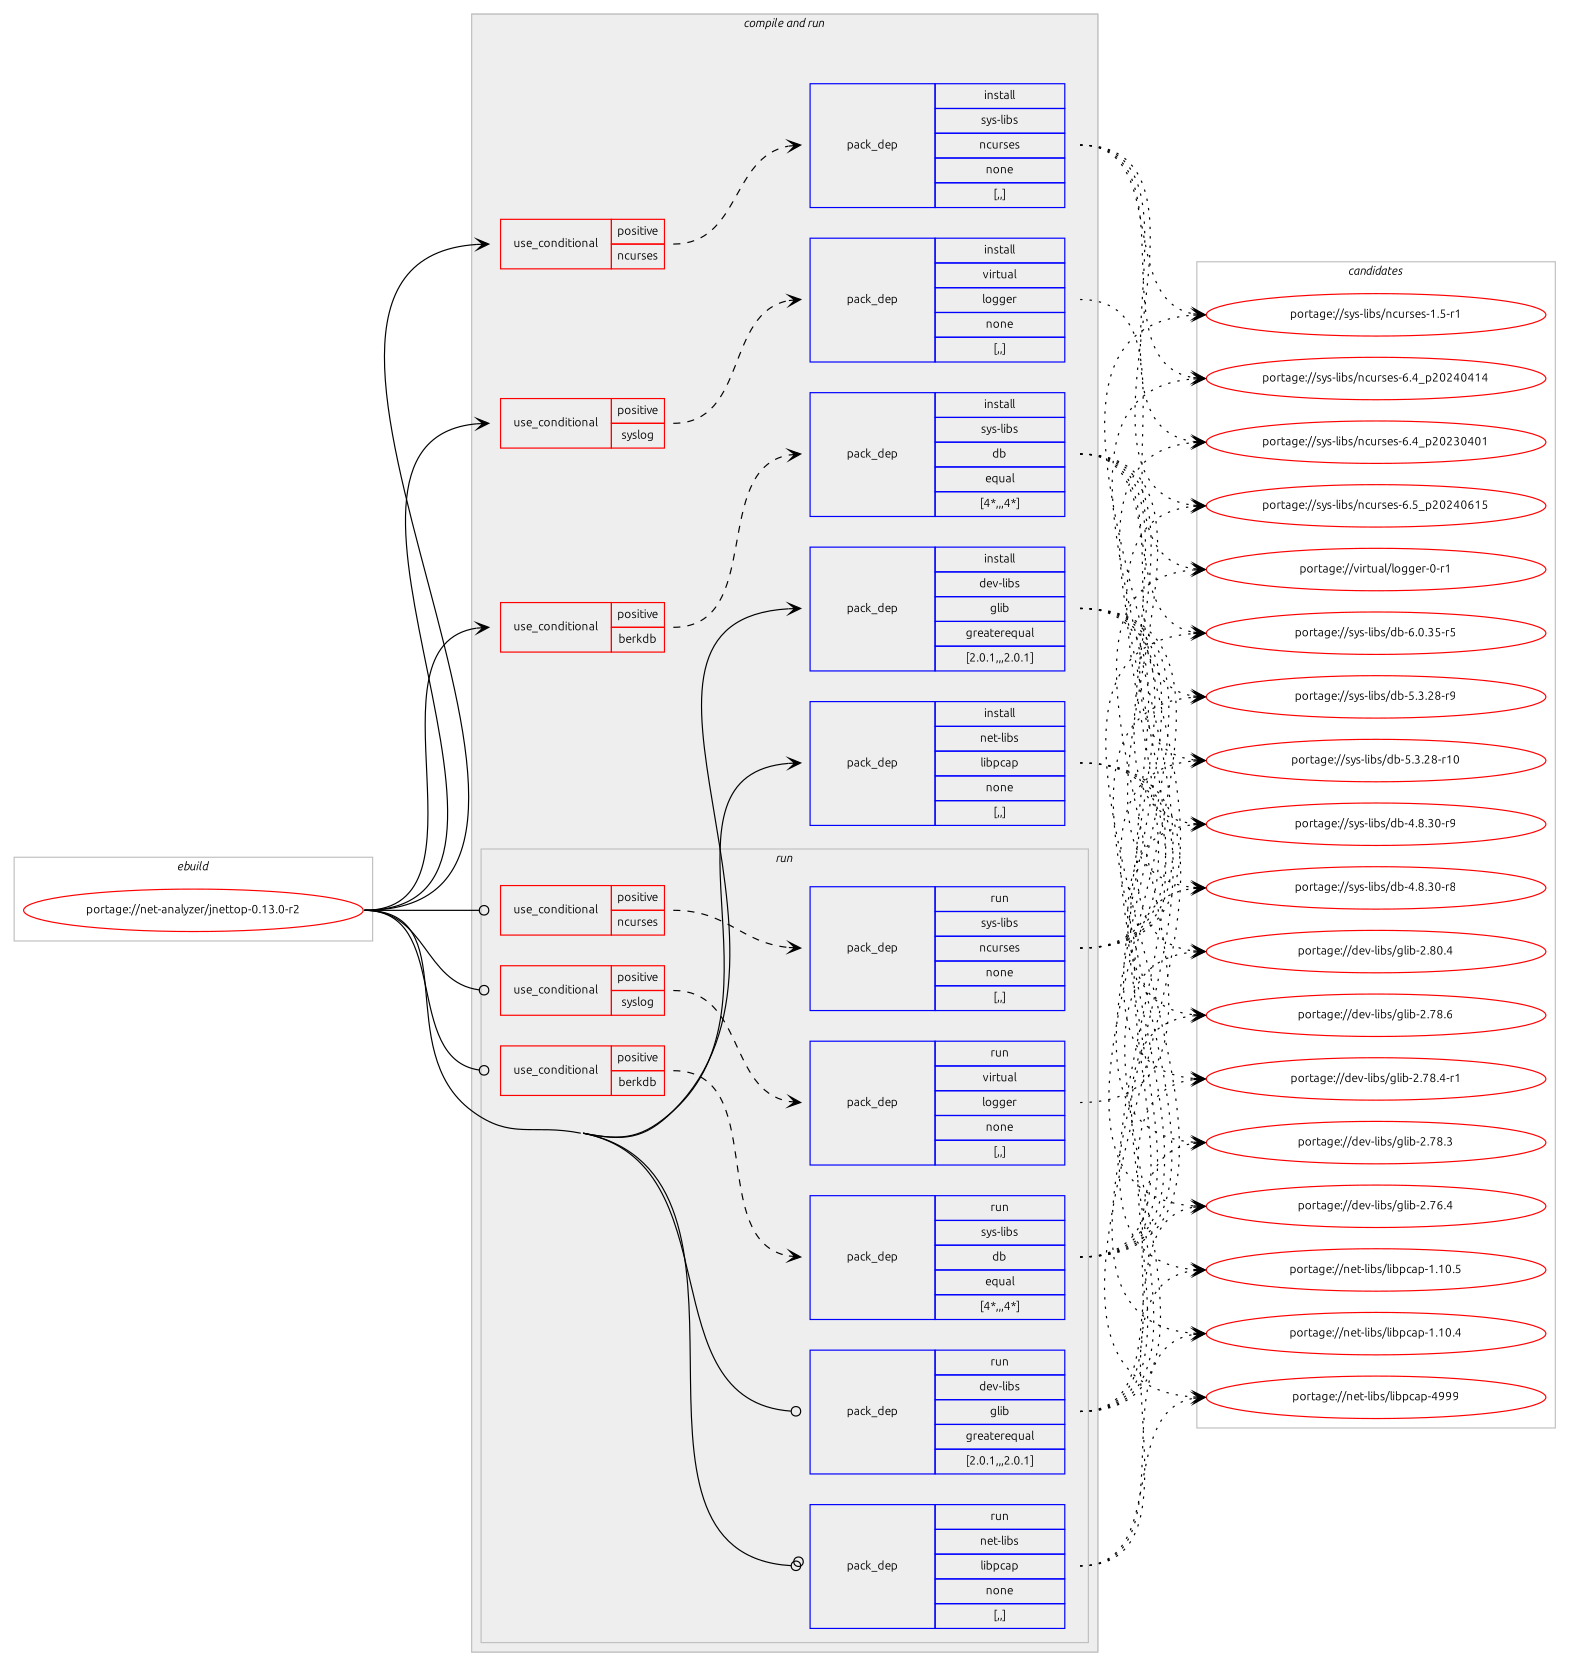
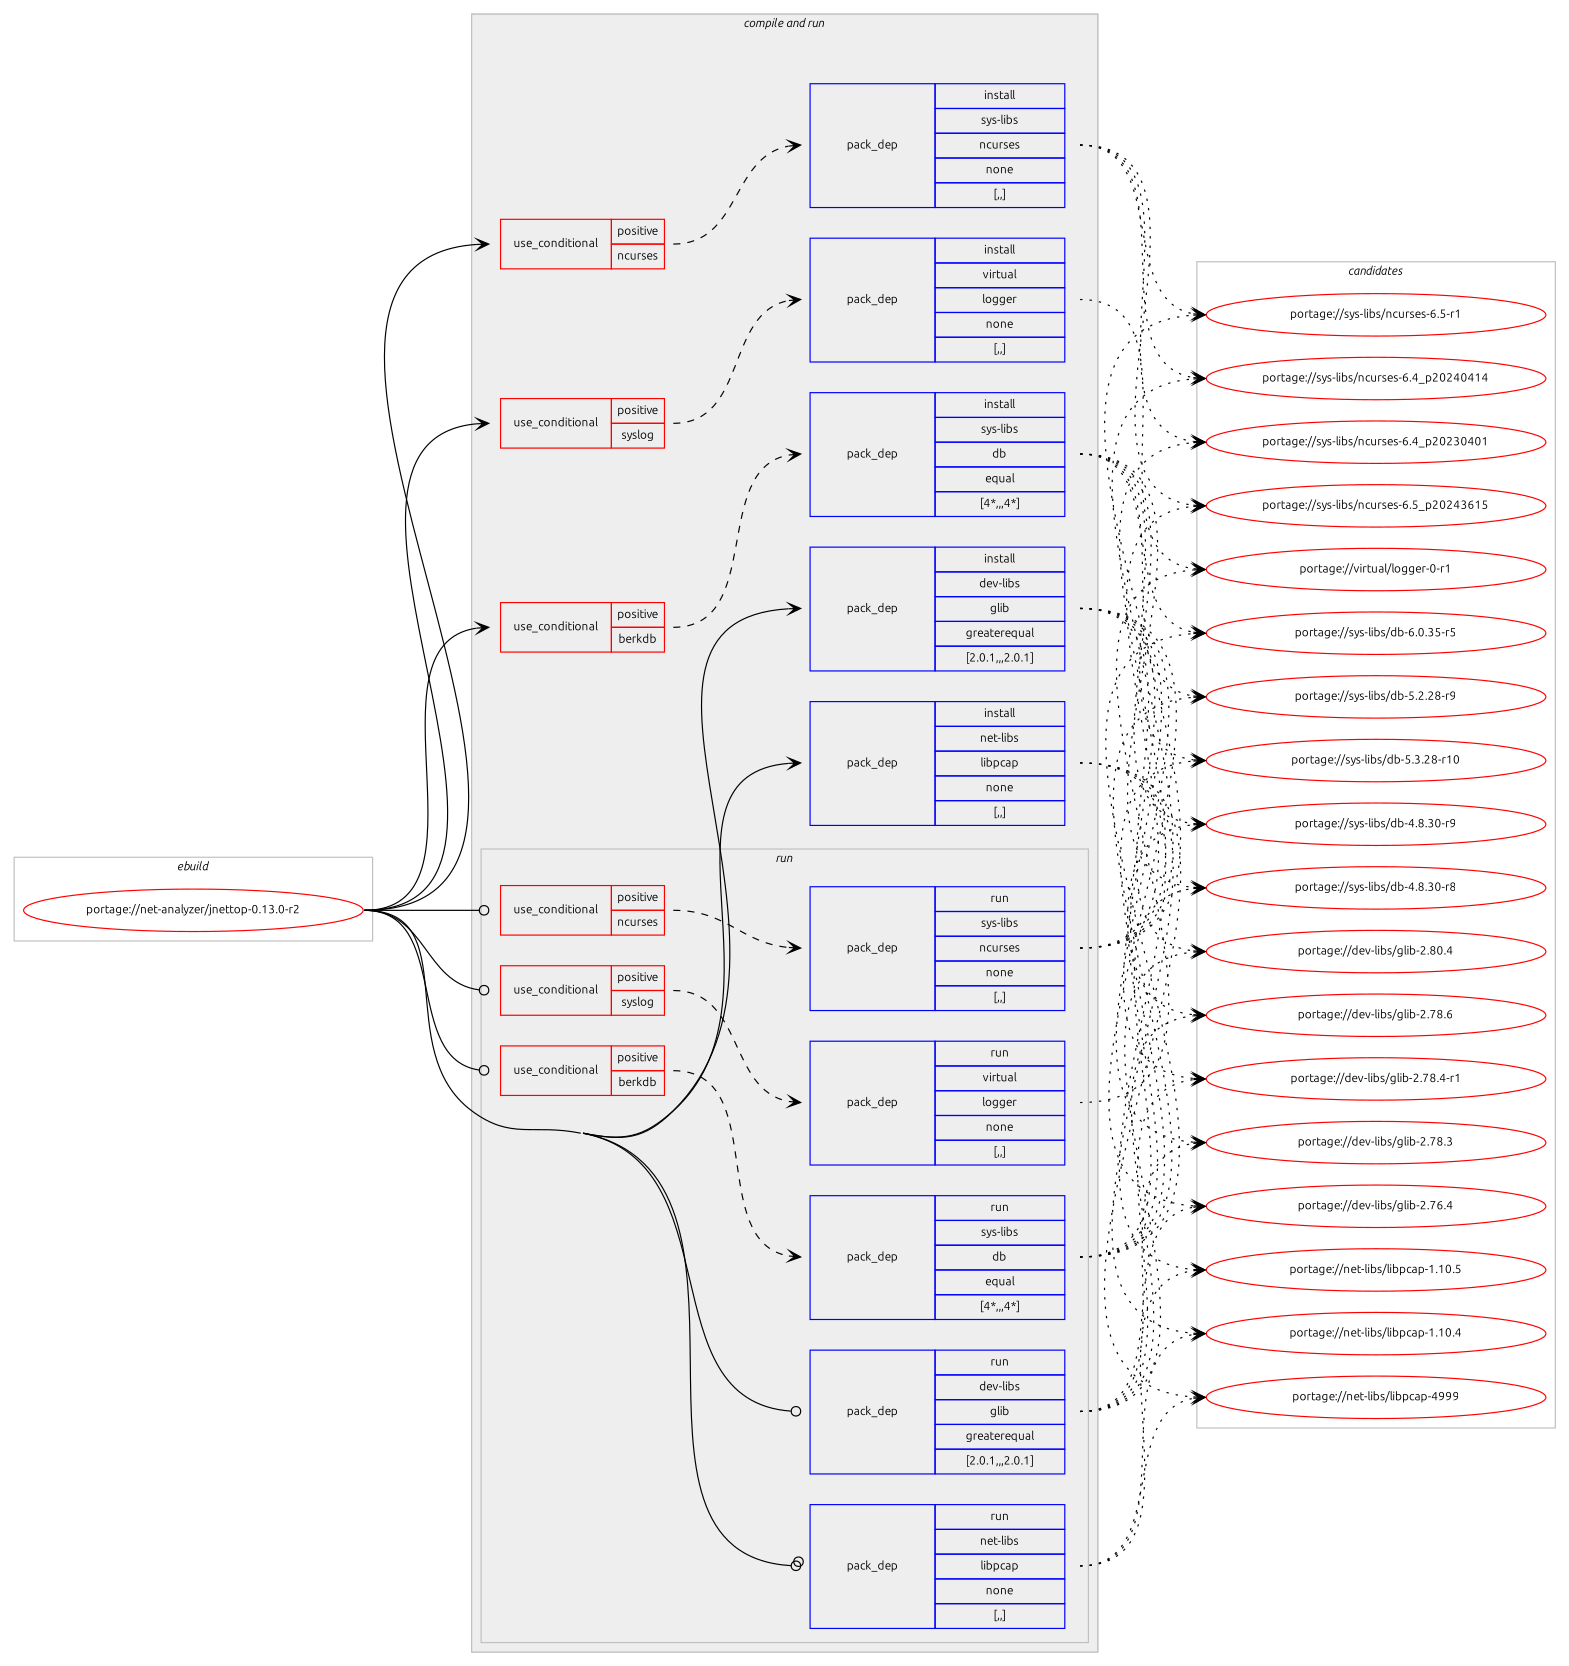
(1376, 315) -> (1376, 315)
(1376, 506) -> (1376, 506)
(1376, 697) -> (1376, 697)
